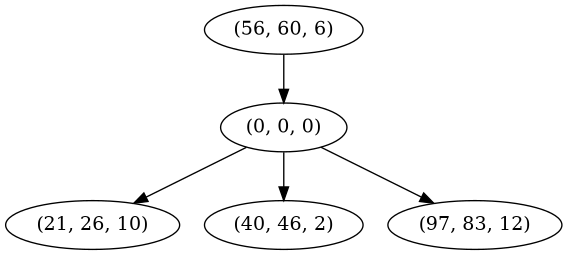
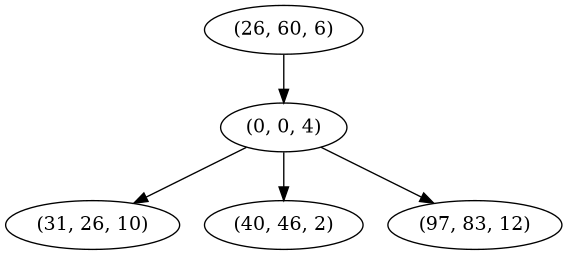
(284, 30) -> (284, 30)
(284, 127) -> (284, 127)
(93, 225) -> (93, 225)
